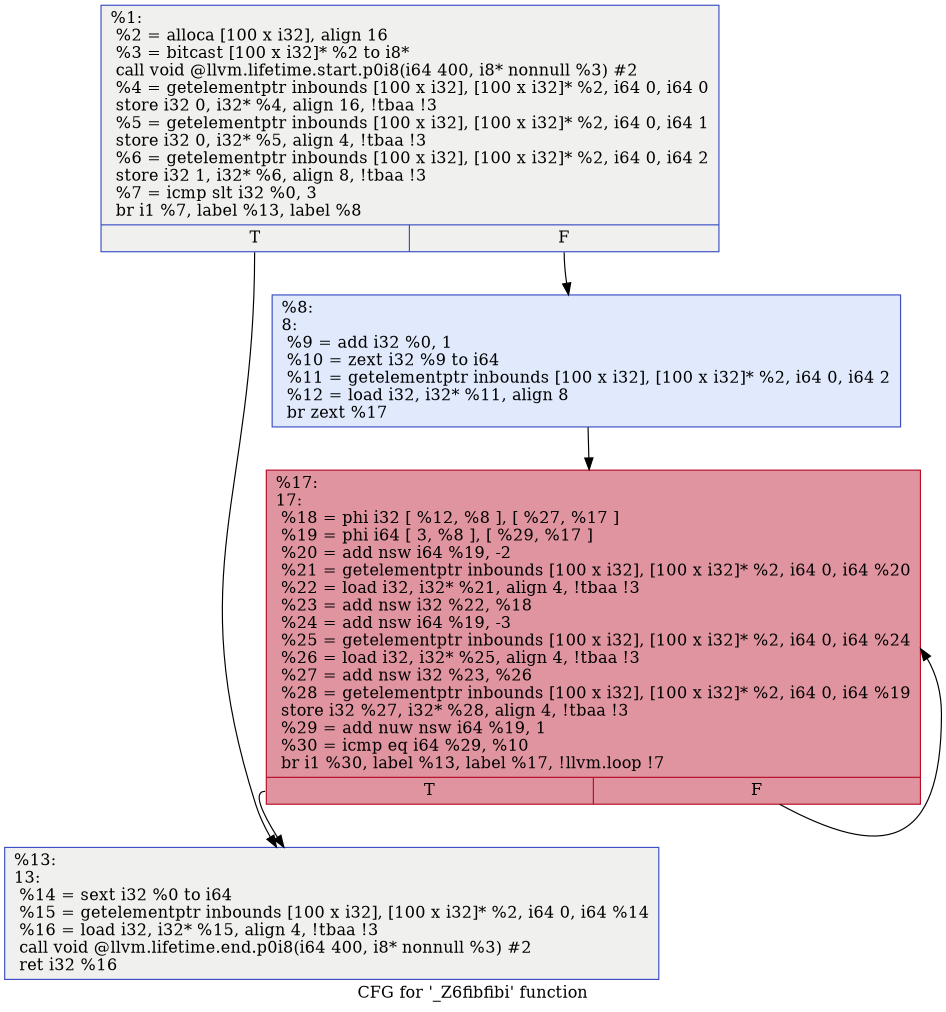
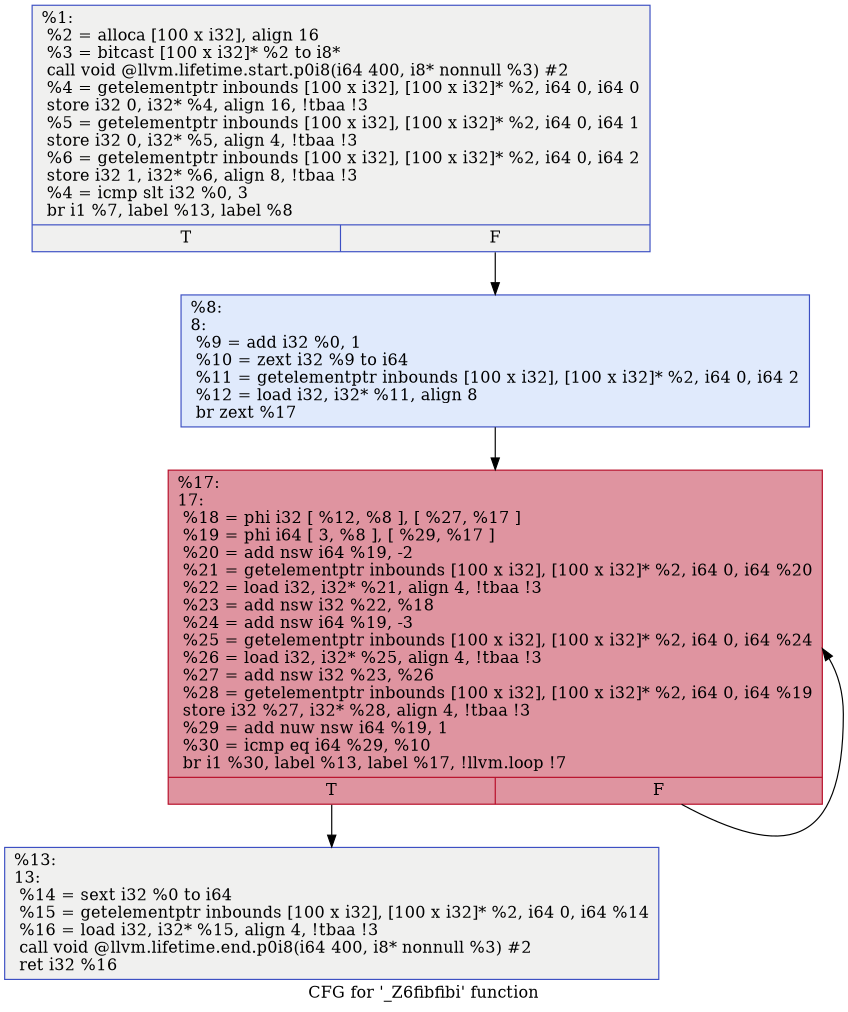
(214, 193) -> (145, 193)
(226, 547) -> none
